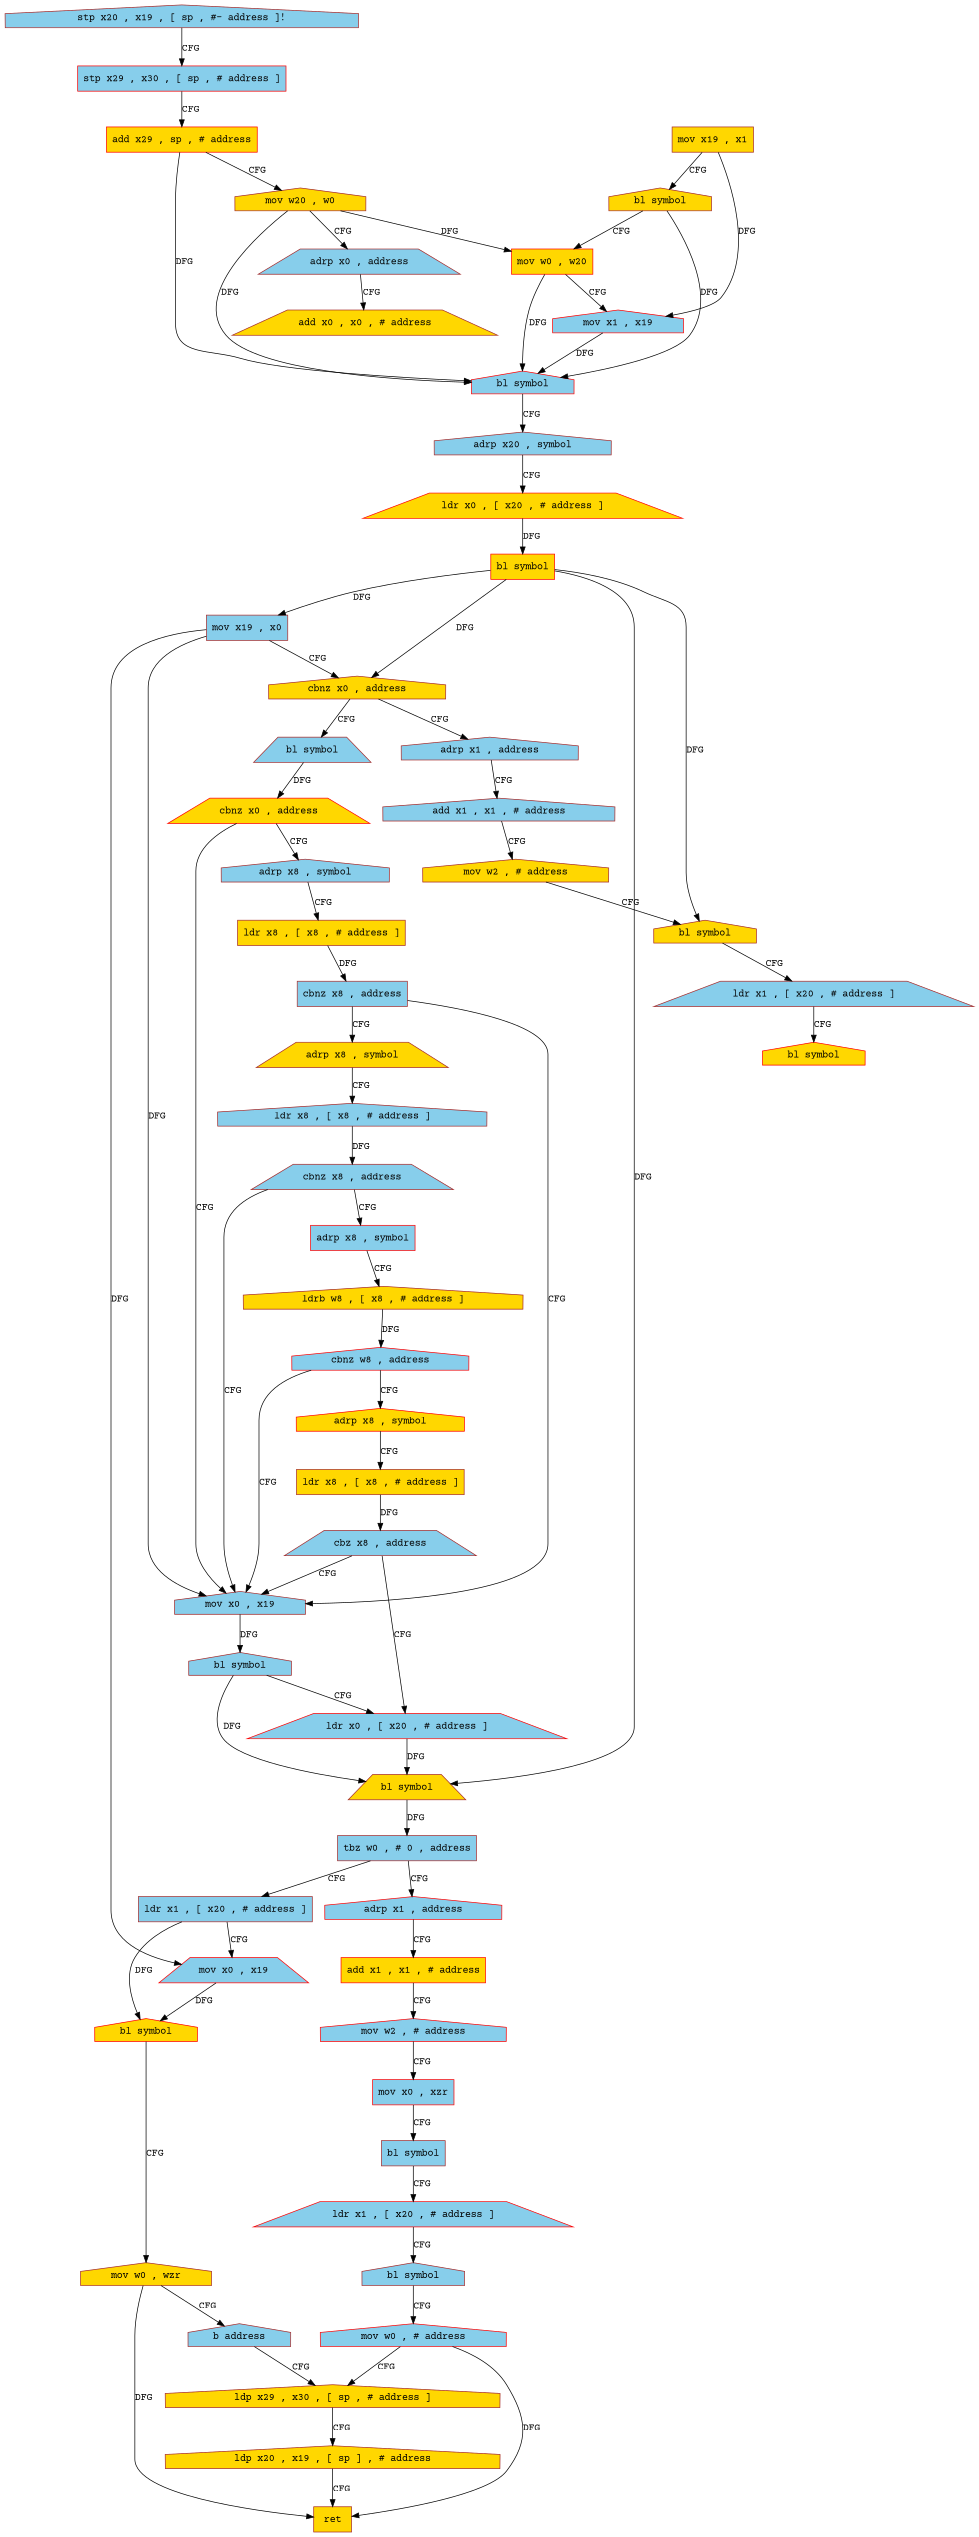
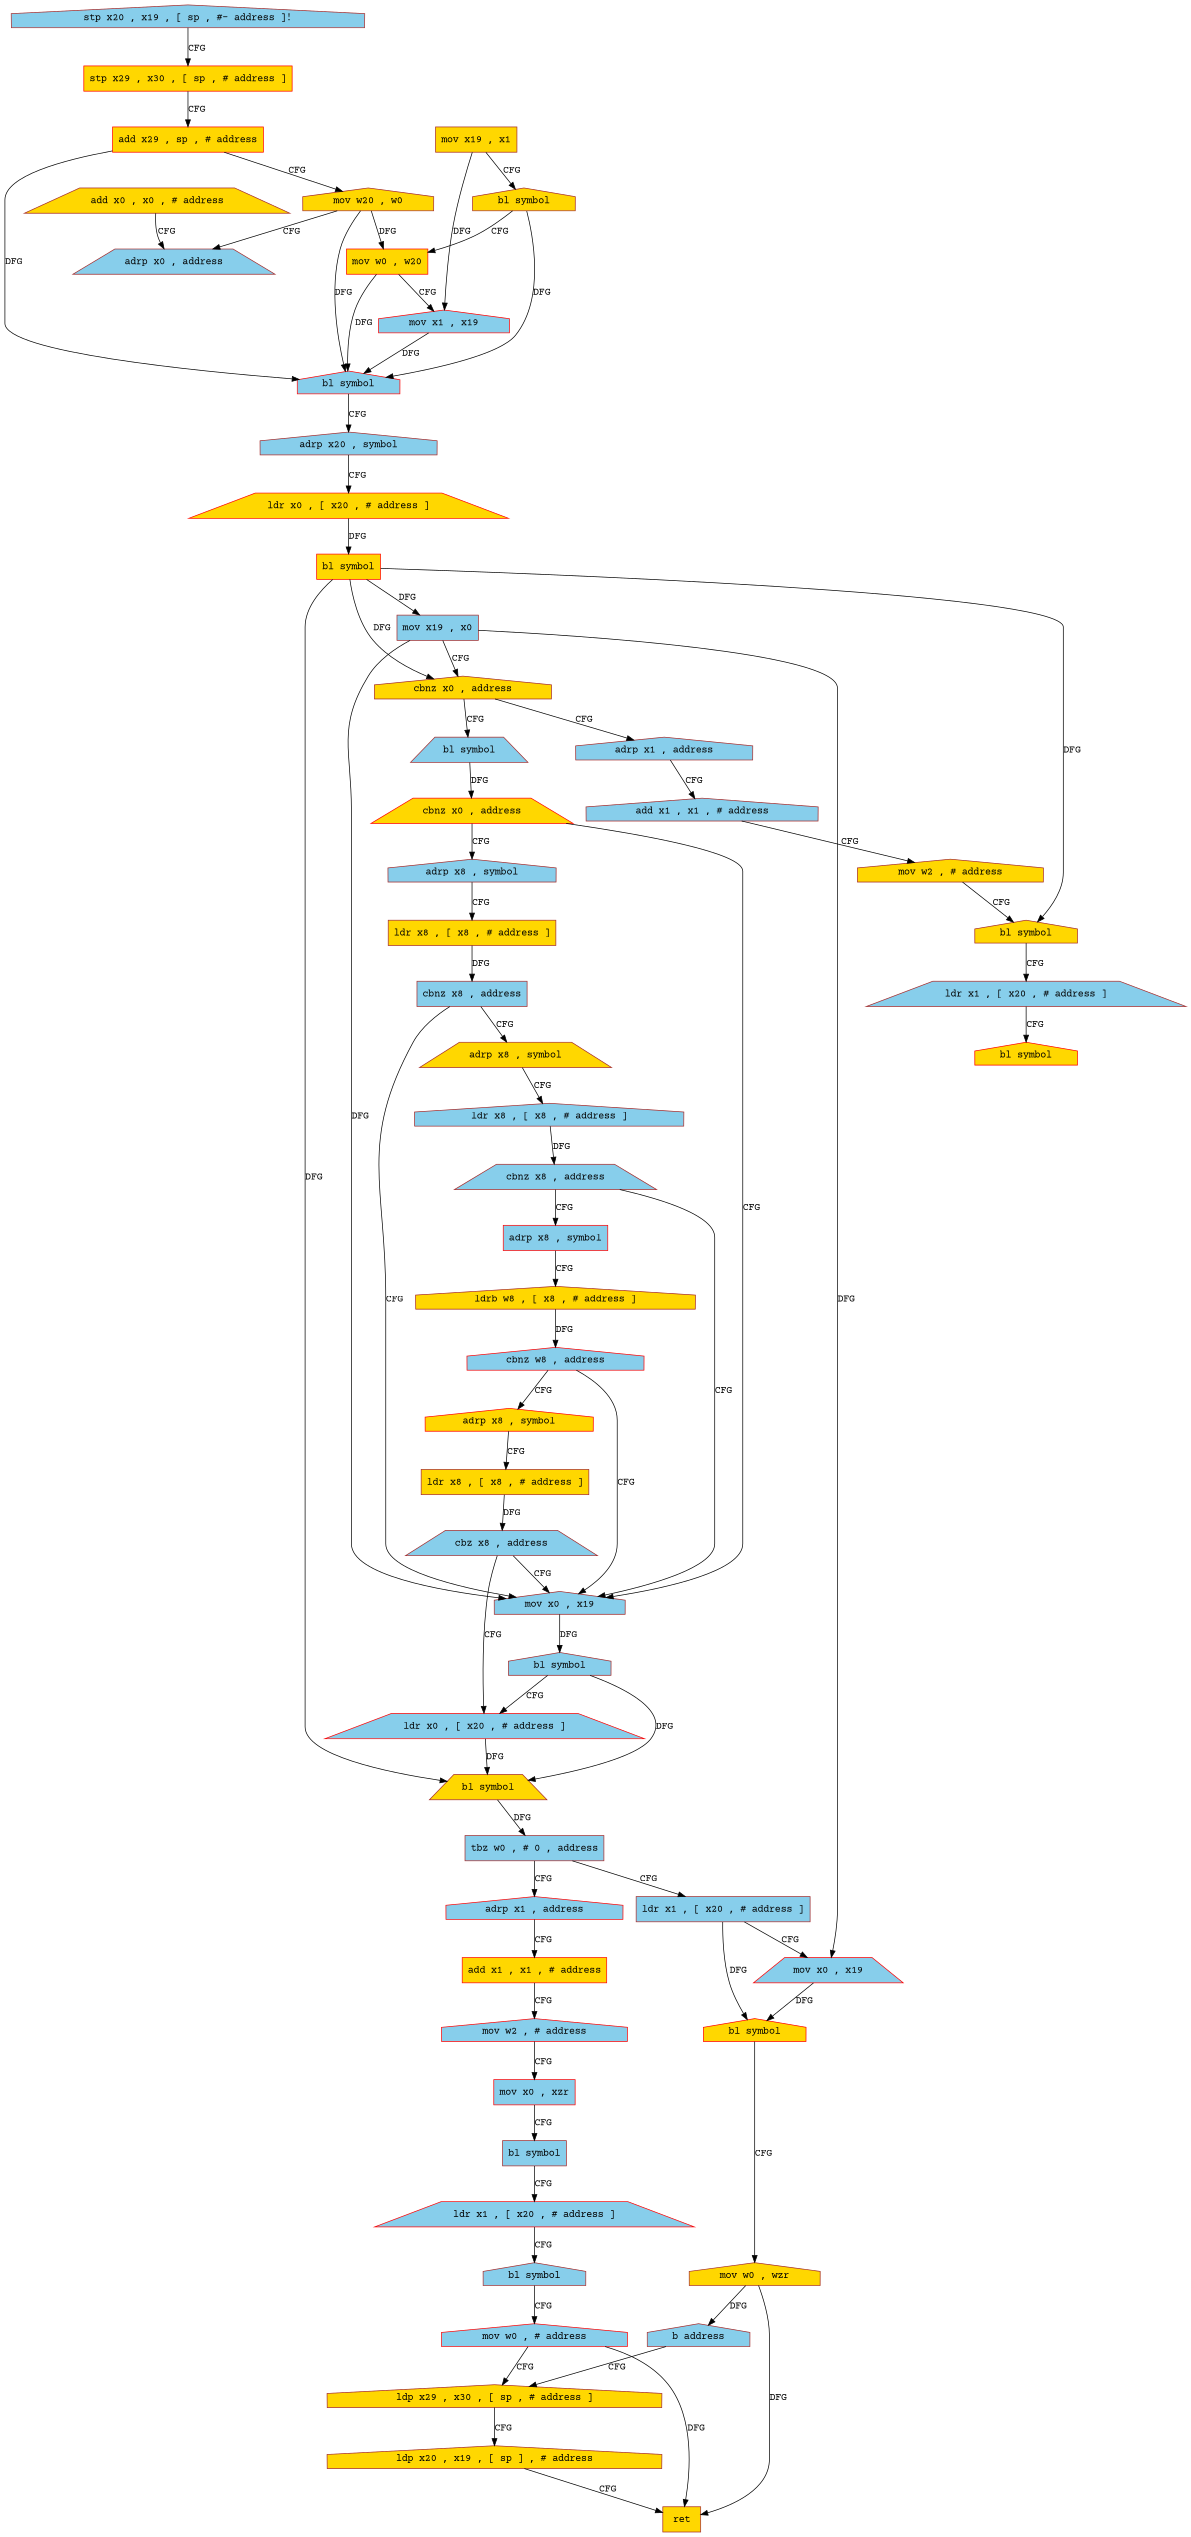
(182, 79) -> (188, 79)
(362, 289) -> (156, 228)
(207, 2306) -> (738, 2306)
